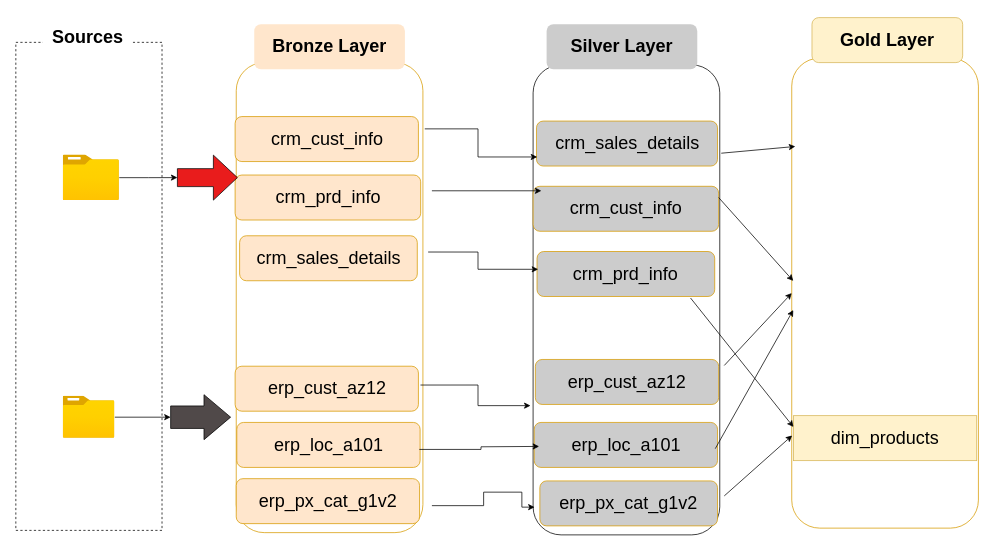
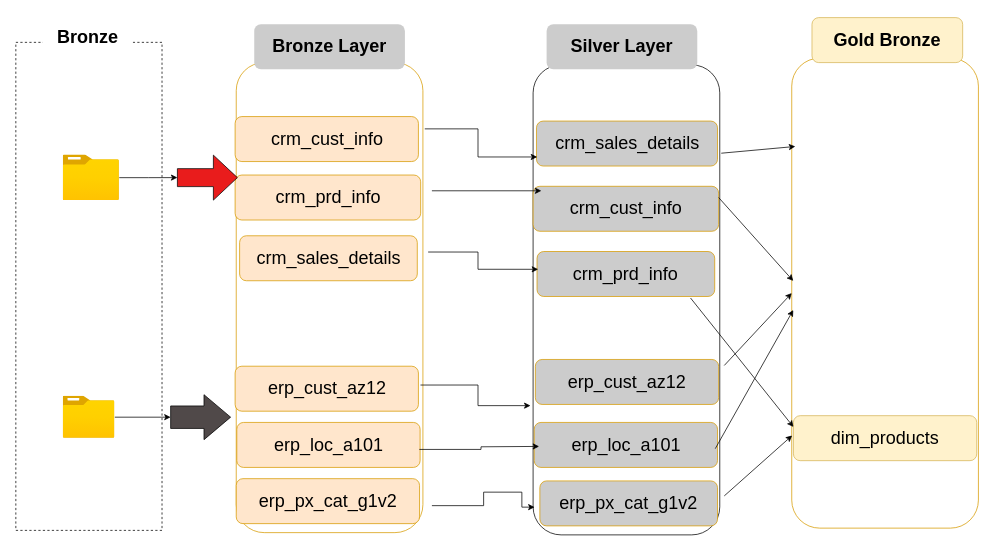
(87, 38) -> (87, 38)
(887, 40) -> (887, 40)
(329, 47) -> (329, 47)
(885, 438) -> (885, 438)
